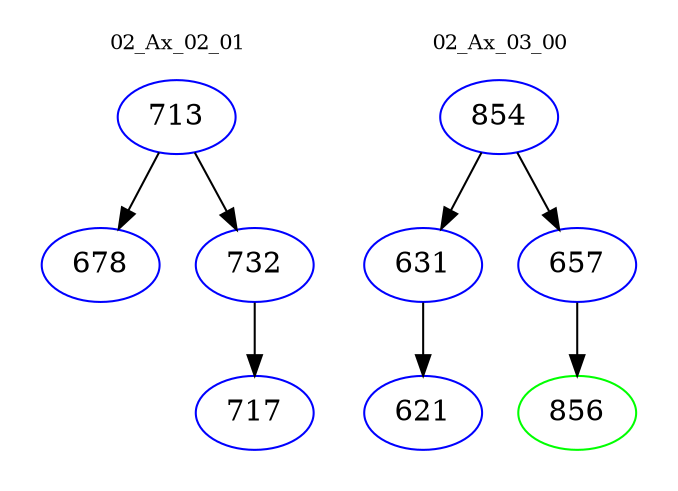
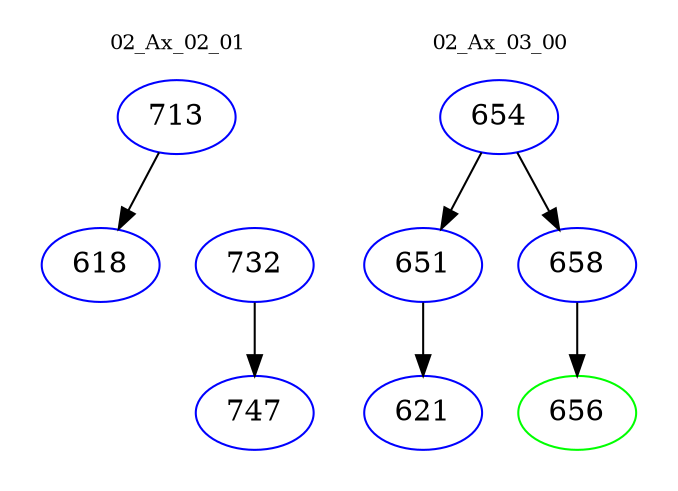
(499, 117) -> (499, 117)
(211, 182) -> none
(101, 265) -> (101, 265)
(423, 265) -> (423, 265)
(577, 265) -> (577, 265)
(255, 413) -> (255, 413)
(577, 413) -> (577, 413)
